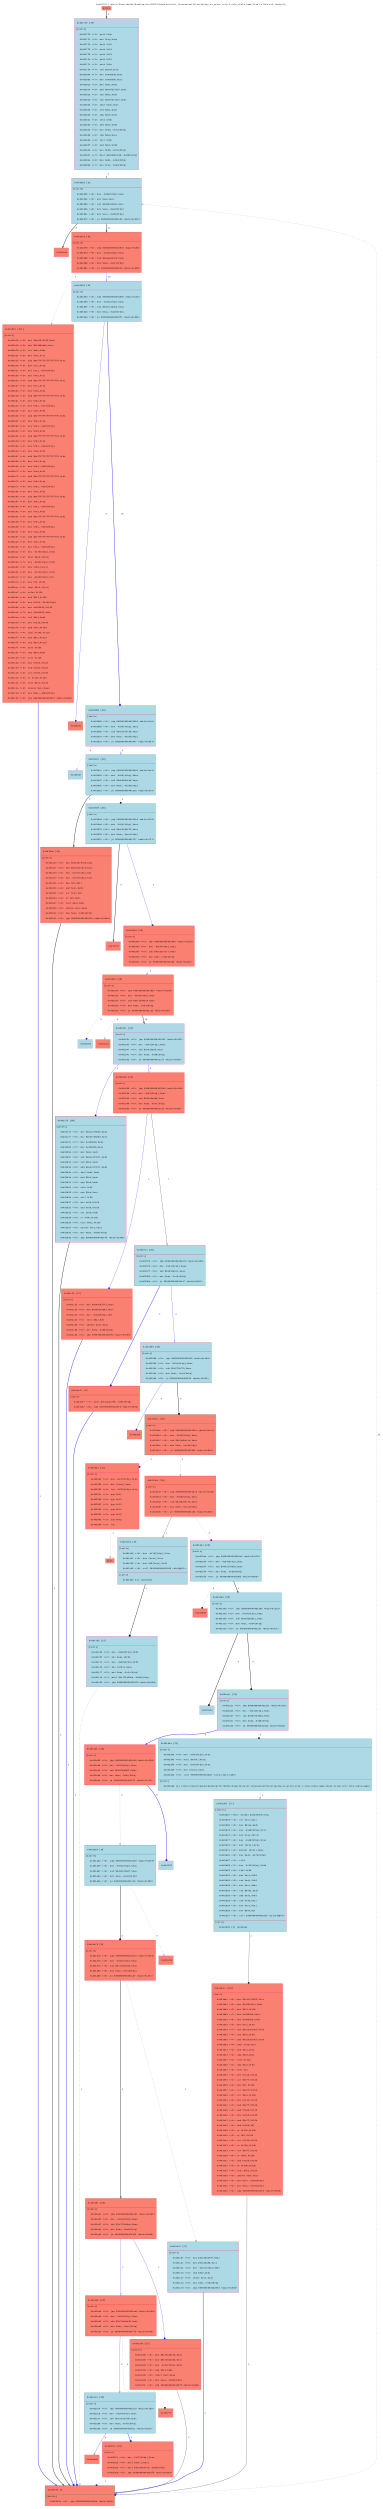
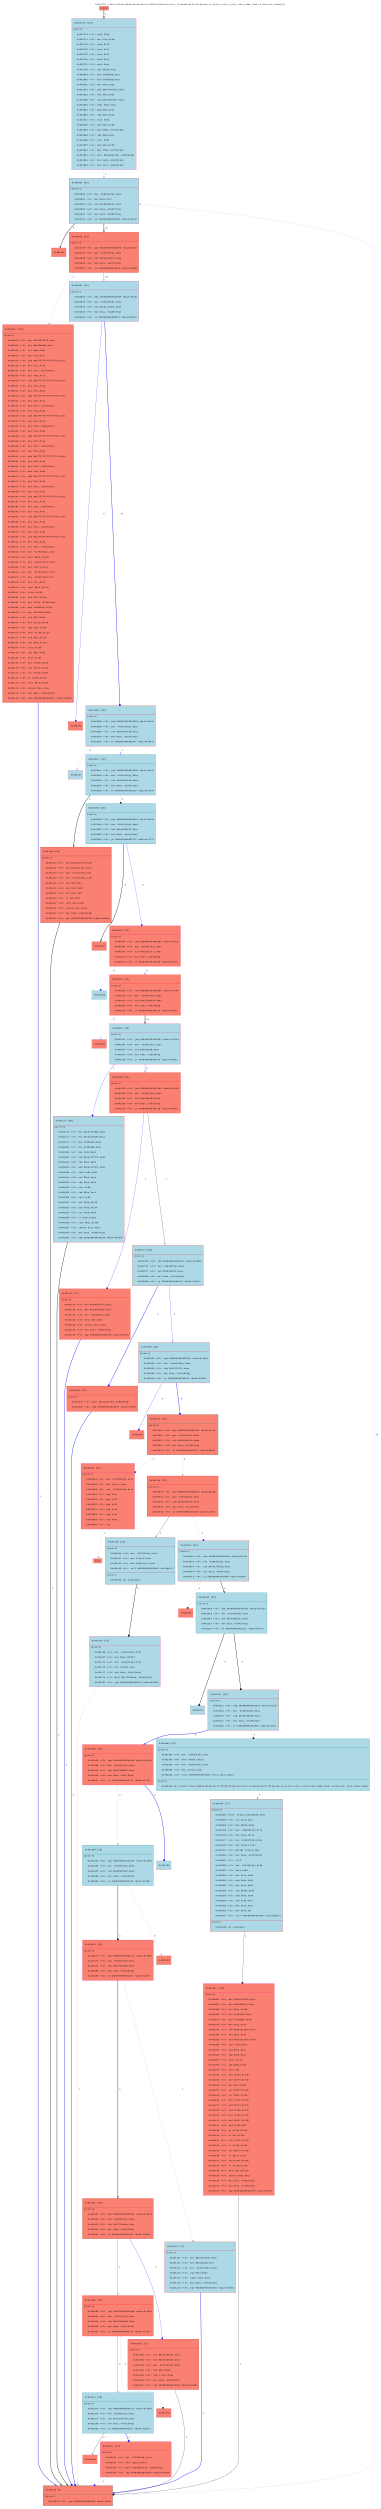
(93, 1025) -> (107, 977)
(178, 1398) -> (178, 1398)
